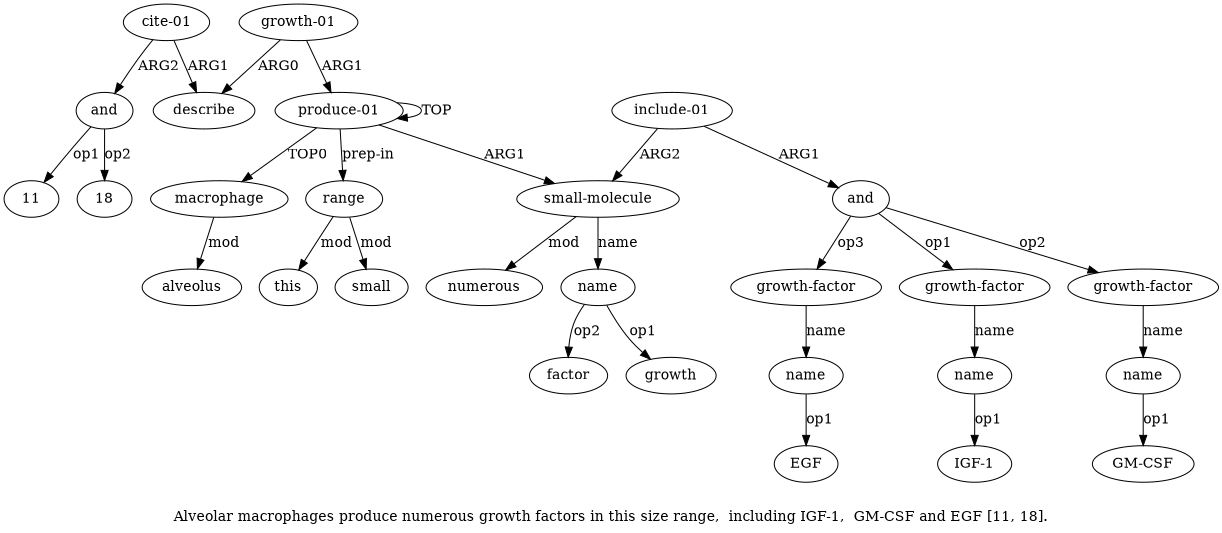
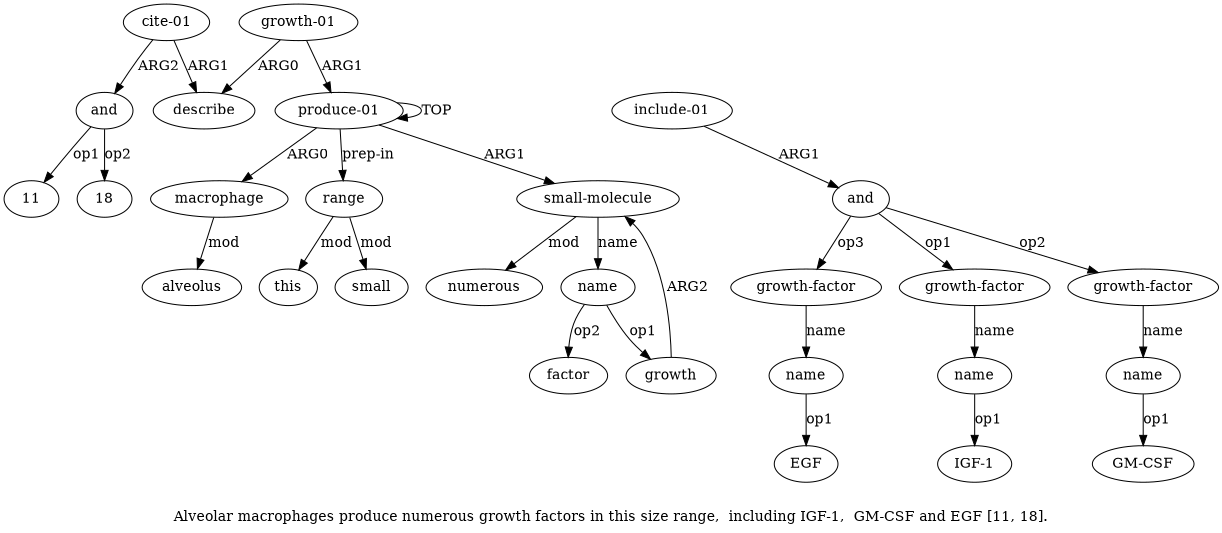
(638, 151) -> (663, 287)
(308, 155) -> (308, 155)
